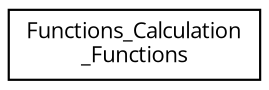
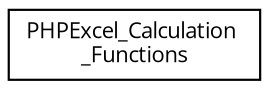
(134, 45) -> (134, 45)
